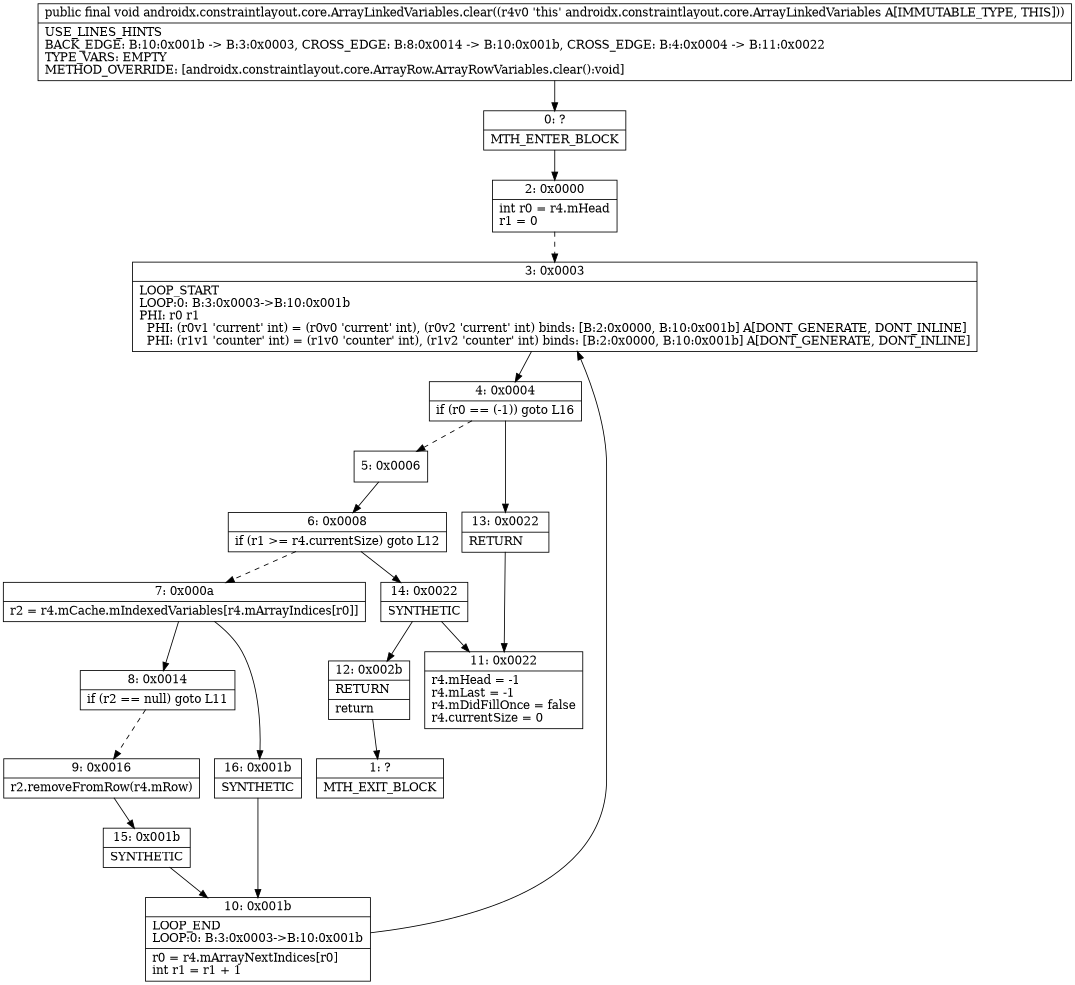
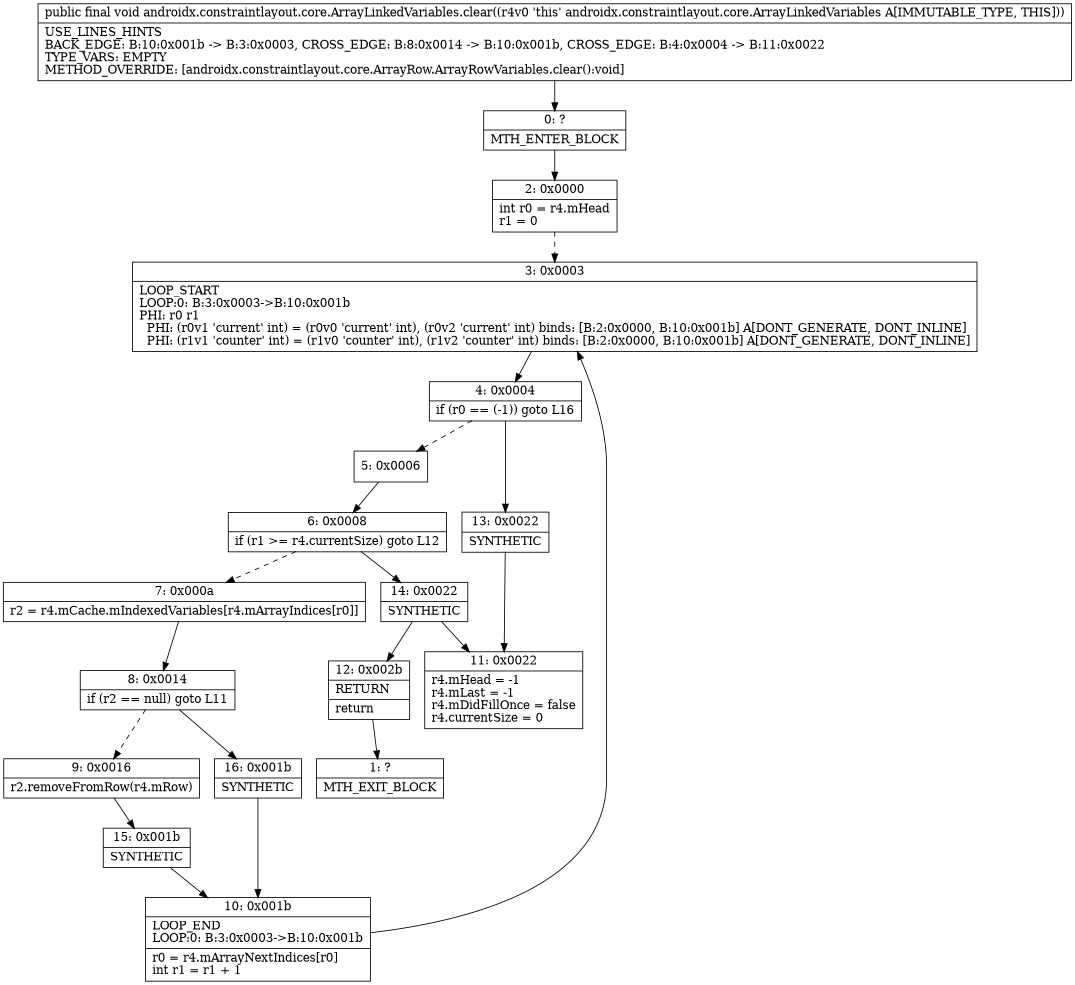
(496, 542) -> (505, 542)
(253, 680) -> (205, 732)
